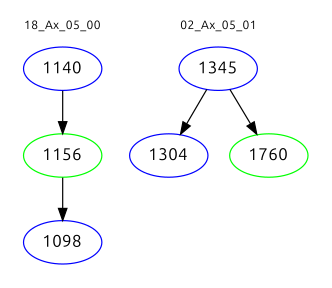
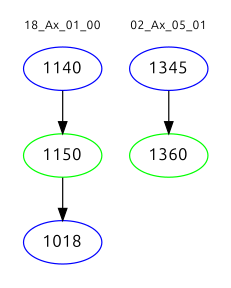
(63, 26) -> (63, 26)
(63, 156) -> (63, 156)
(169, 156) -> none
(269, 156) -> (169, 156)
(63, 242) -> (63, 242)
